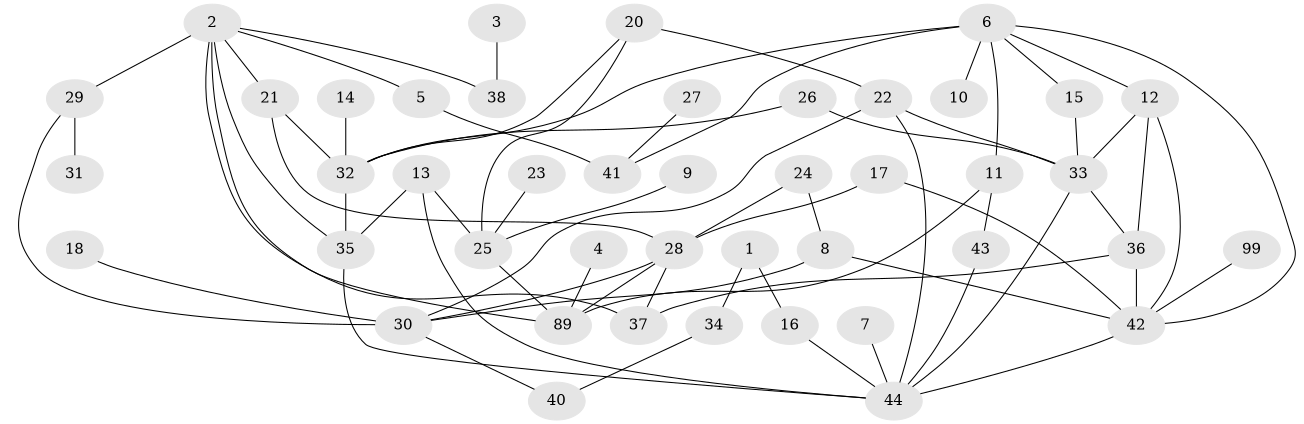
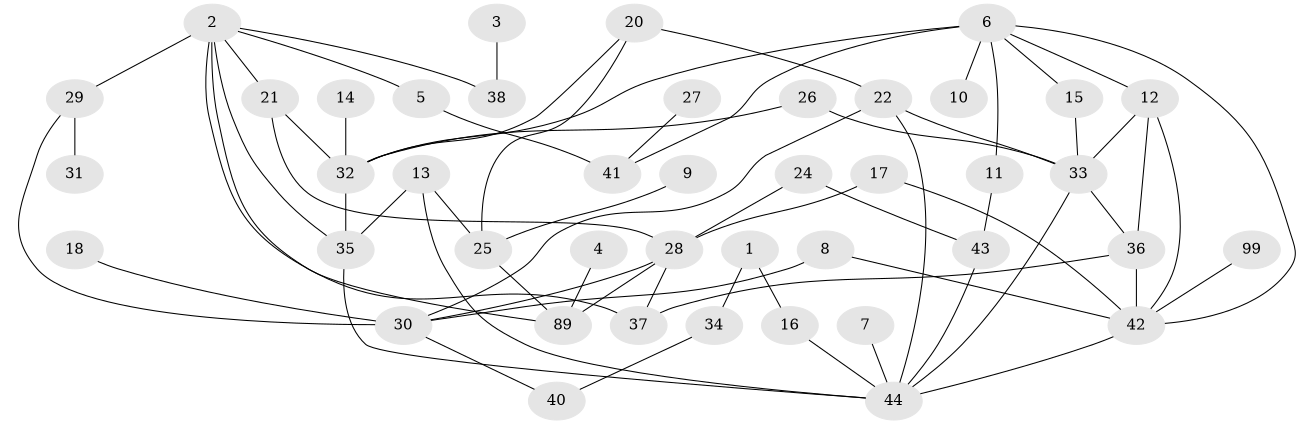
(537, 174) -> none
(815, 212) -> (891, 214)
(856, 271) -> none
